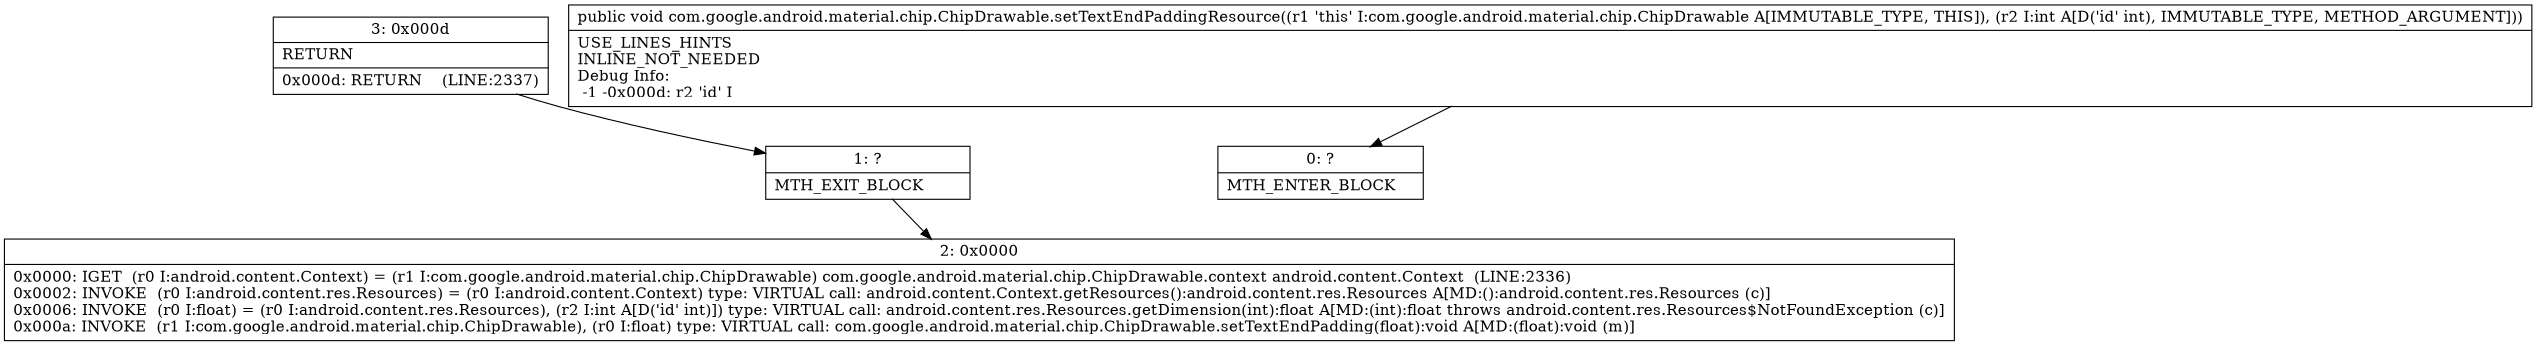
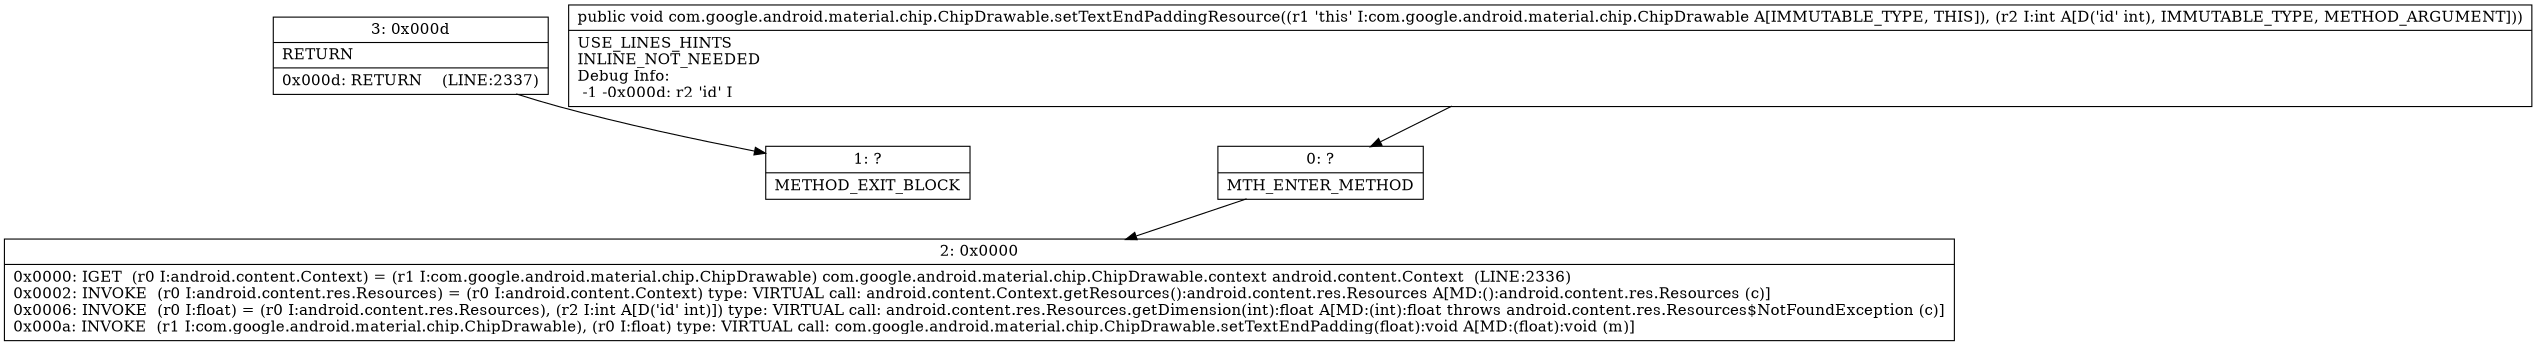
(850, 186) -> (868, 186)
(1312, 186) -> (1321, 186)
(908, 215) -> (1191, 217)
